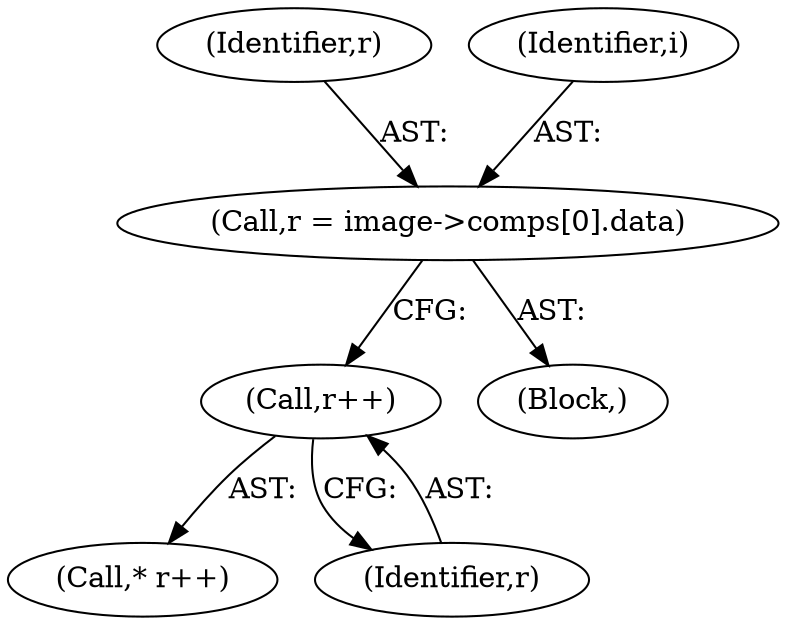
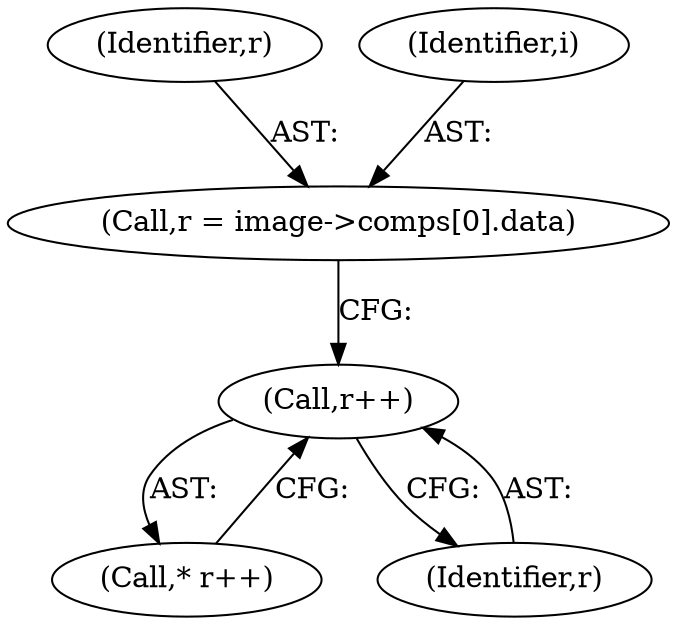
(573, 402) -> none
none -> (255, 498)
